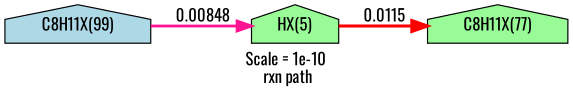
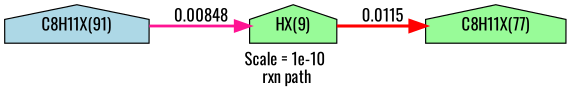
(78, 26) -> (77, 26)
(295, 26) -> (293, 26)
